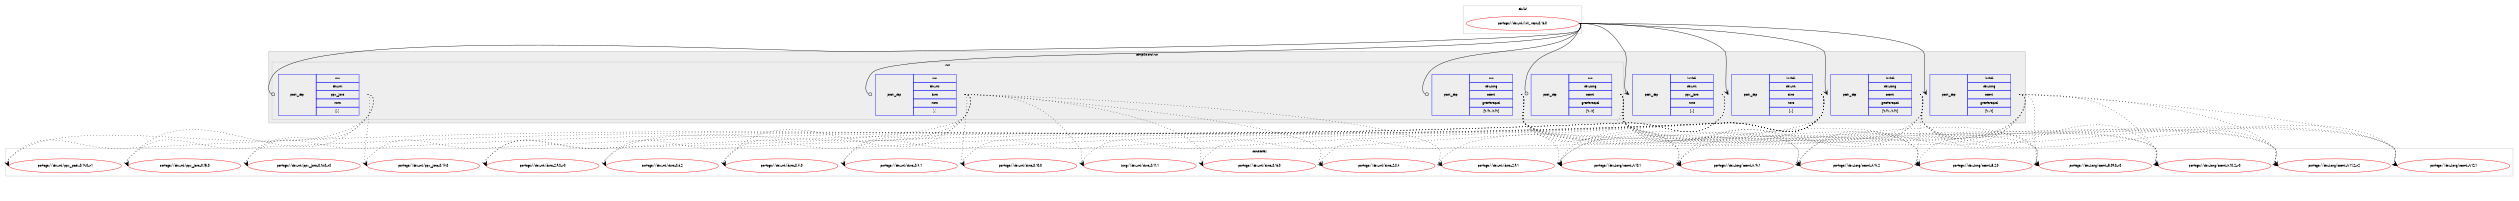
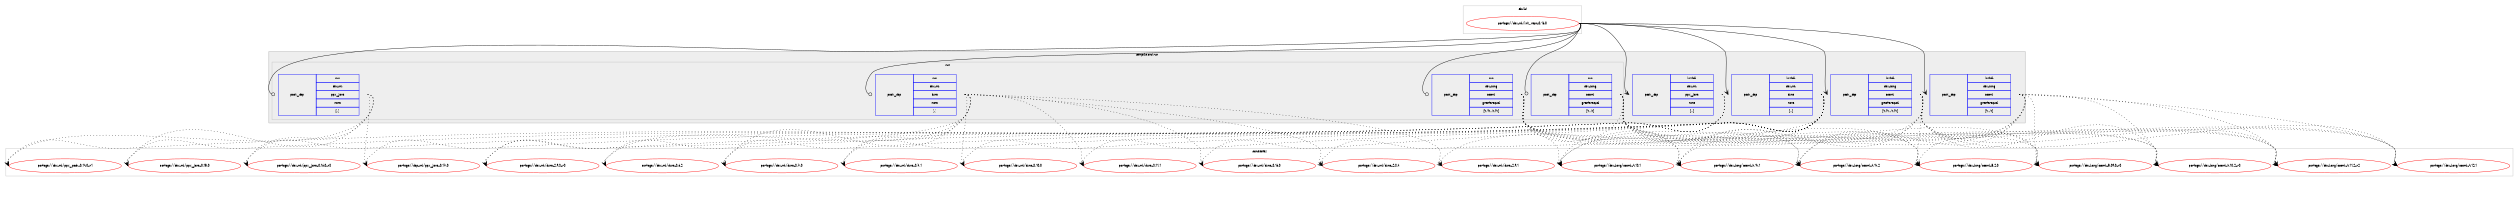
(423, 166) -> (423, 166)
(1140, 166) -> (1140, 166)
